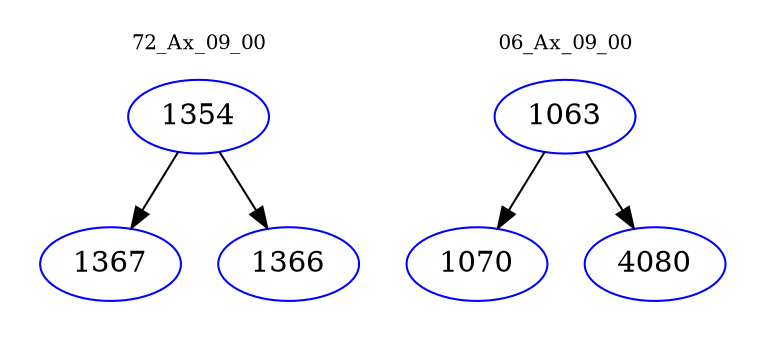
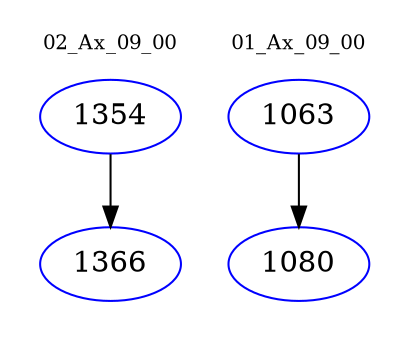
(200, 44) -> (111, 44)
(566, 44) -> (299, 44)
(111, 264) -> none
(477, 264) -> none
(655, 264) -> (299, 264)
